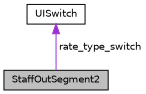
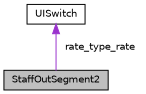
(99, 47) -> (99, 47)
